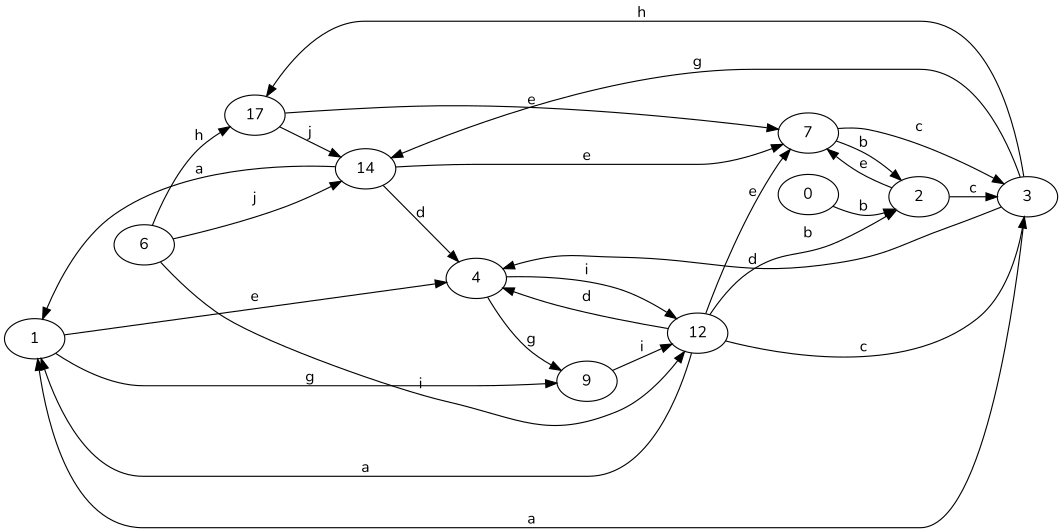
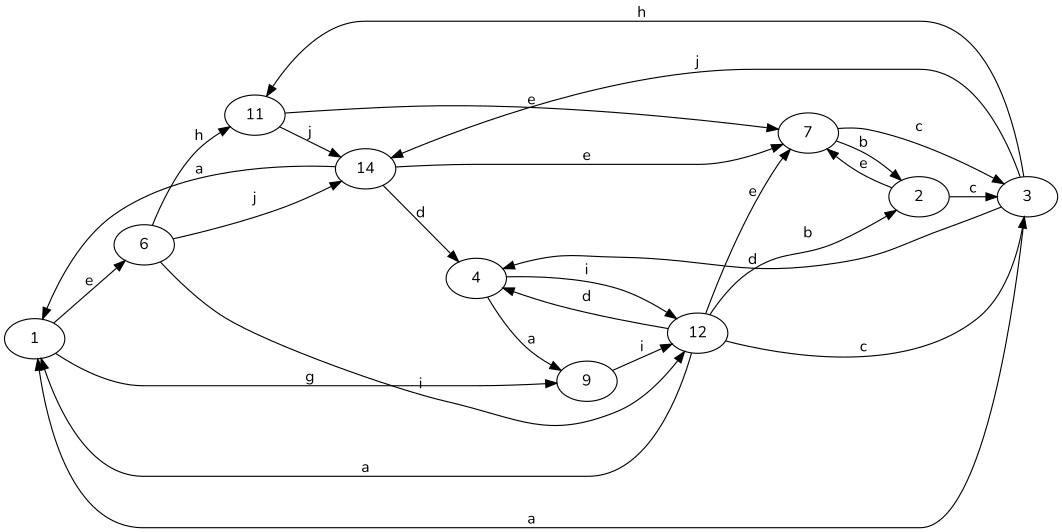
(698, 62) -> (698, 62)
(255, 115) -> (255, 115)
(808, 195) -> none
(250, 309) -> (85, 295)
(532, 339) -> (532, 339)
